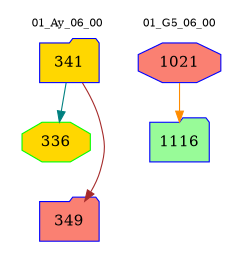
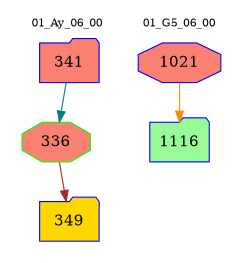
(69, 63) -> (69, 63)
(103, 136) -> (62, 176)
(56, 142) -> (56, 142)
(69, 221) -> (69, 221)
